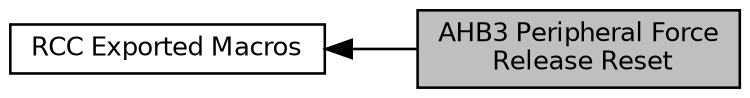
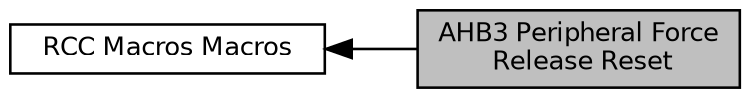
(168, 49) -> (168, 49)
